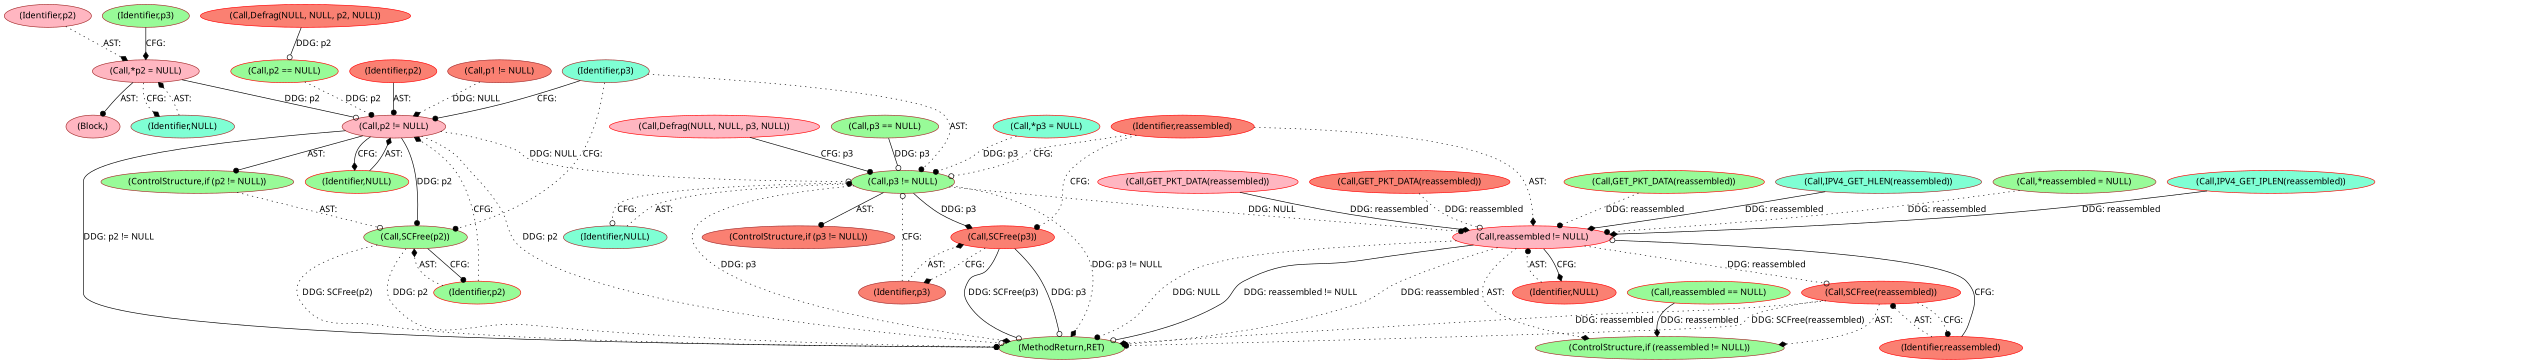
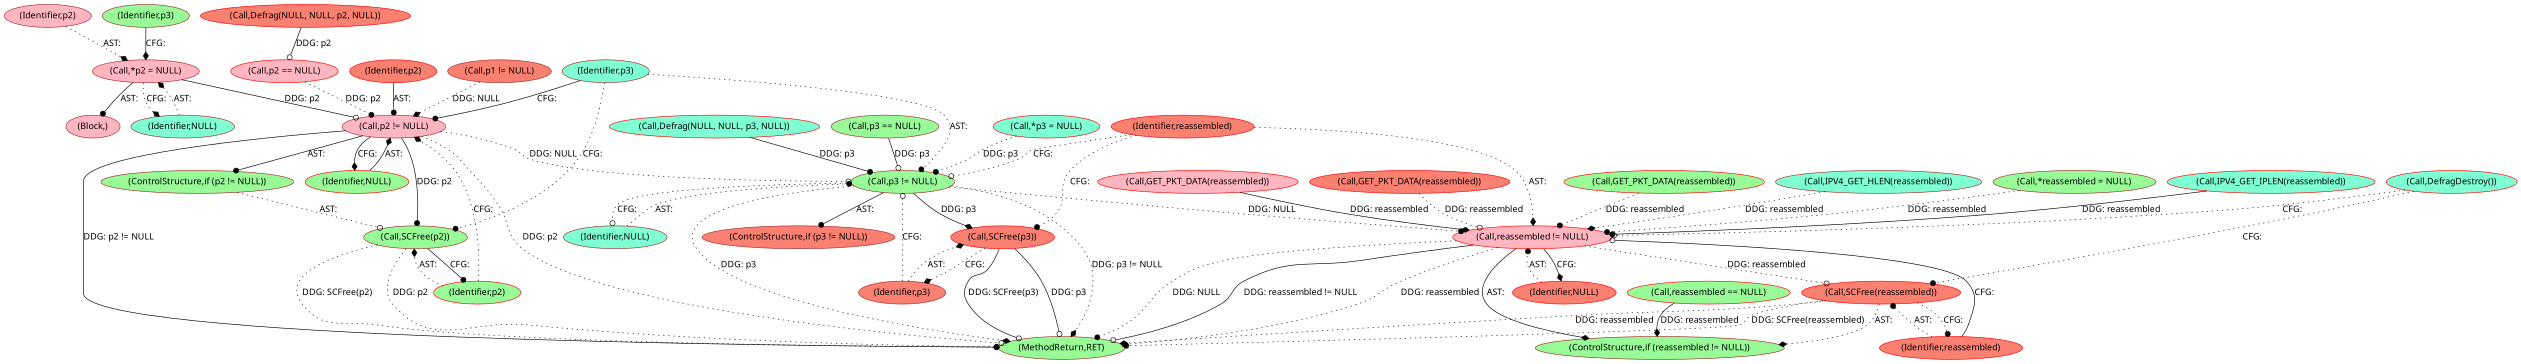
(284, 71) -> (284, 71)
(714, 127) -> (714, 127)
(837, 154) -> (837, 154)
none -> (2452, 182)
(1710, 211) -> (1710, 211)
(1912, 220) -> (1912, 220)
(1499, 314) -> (1499, 314)
